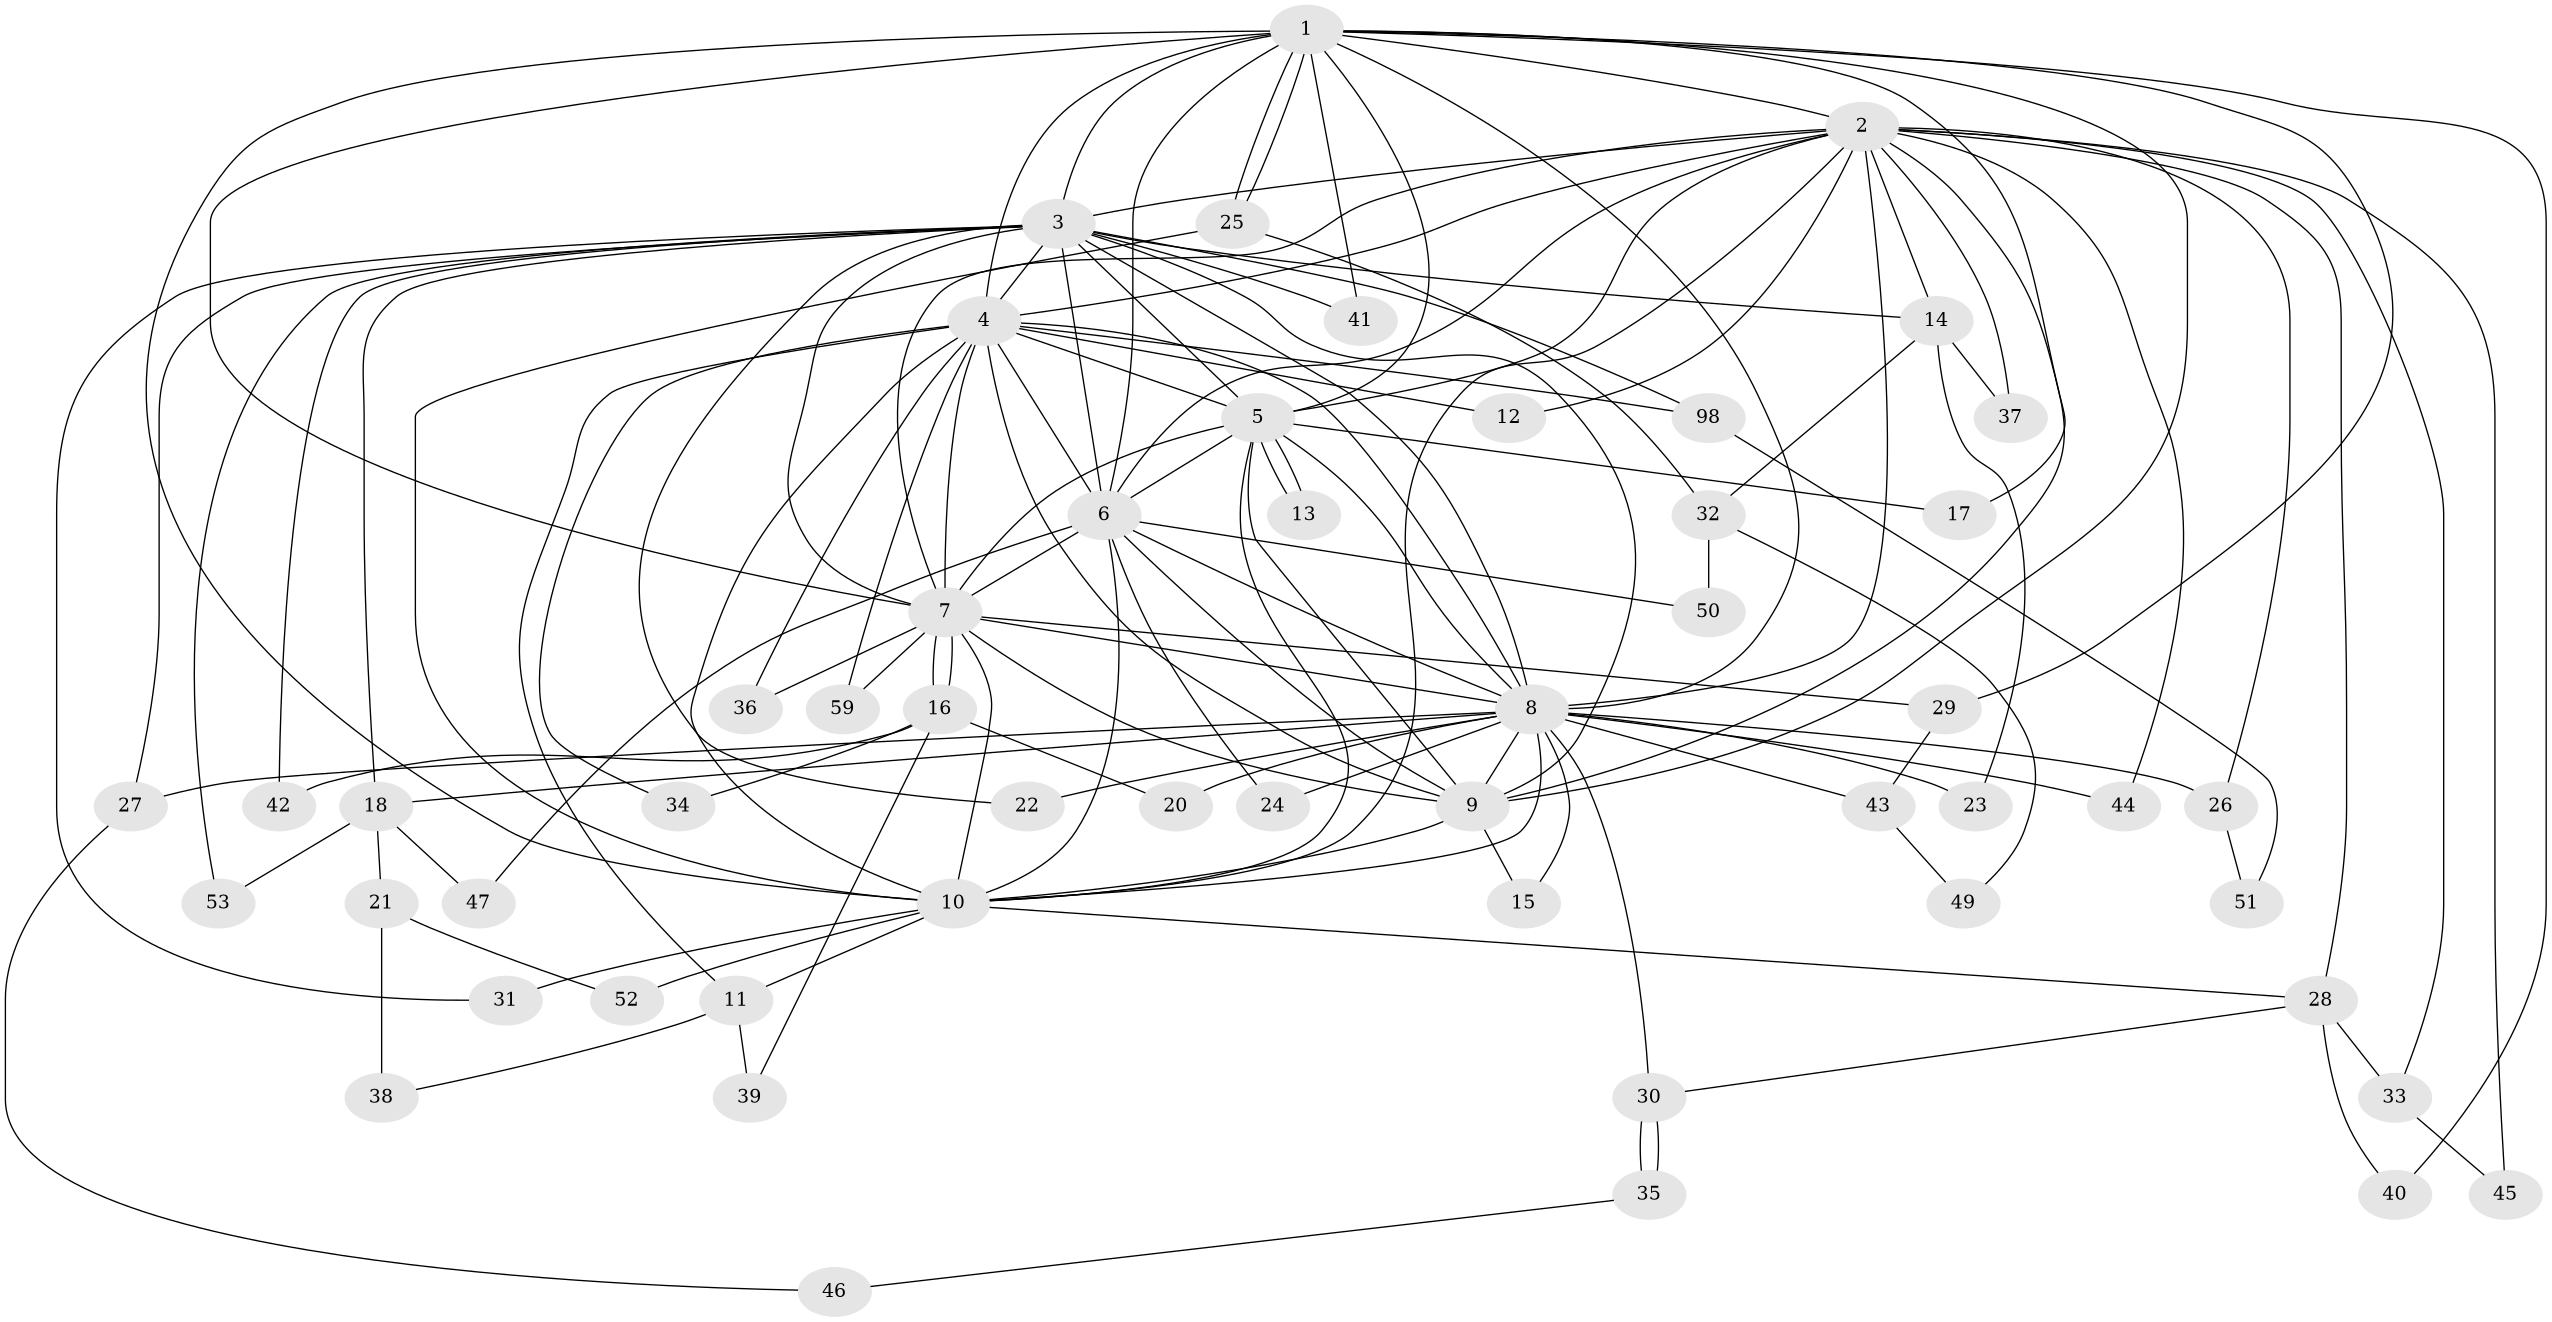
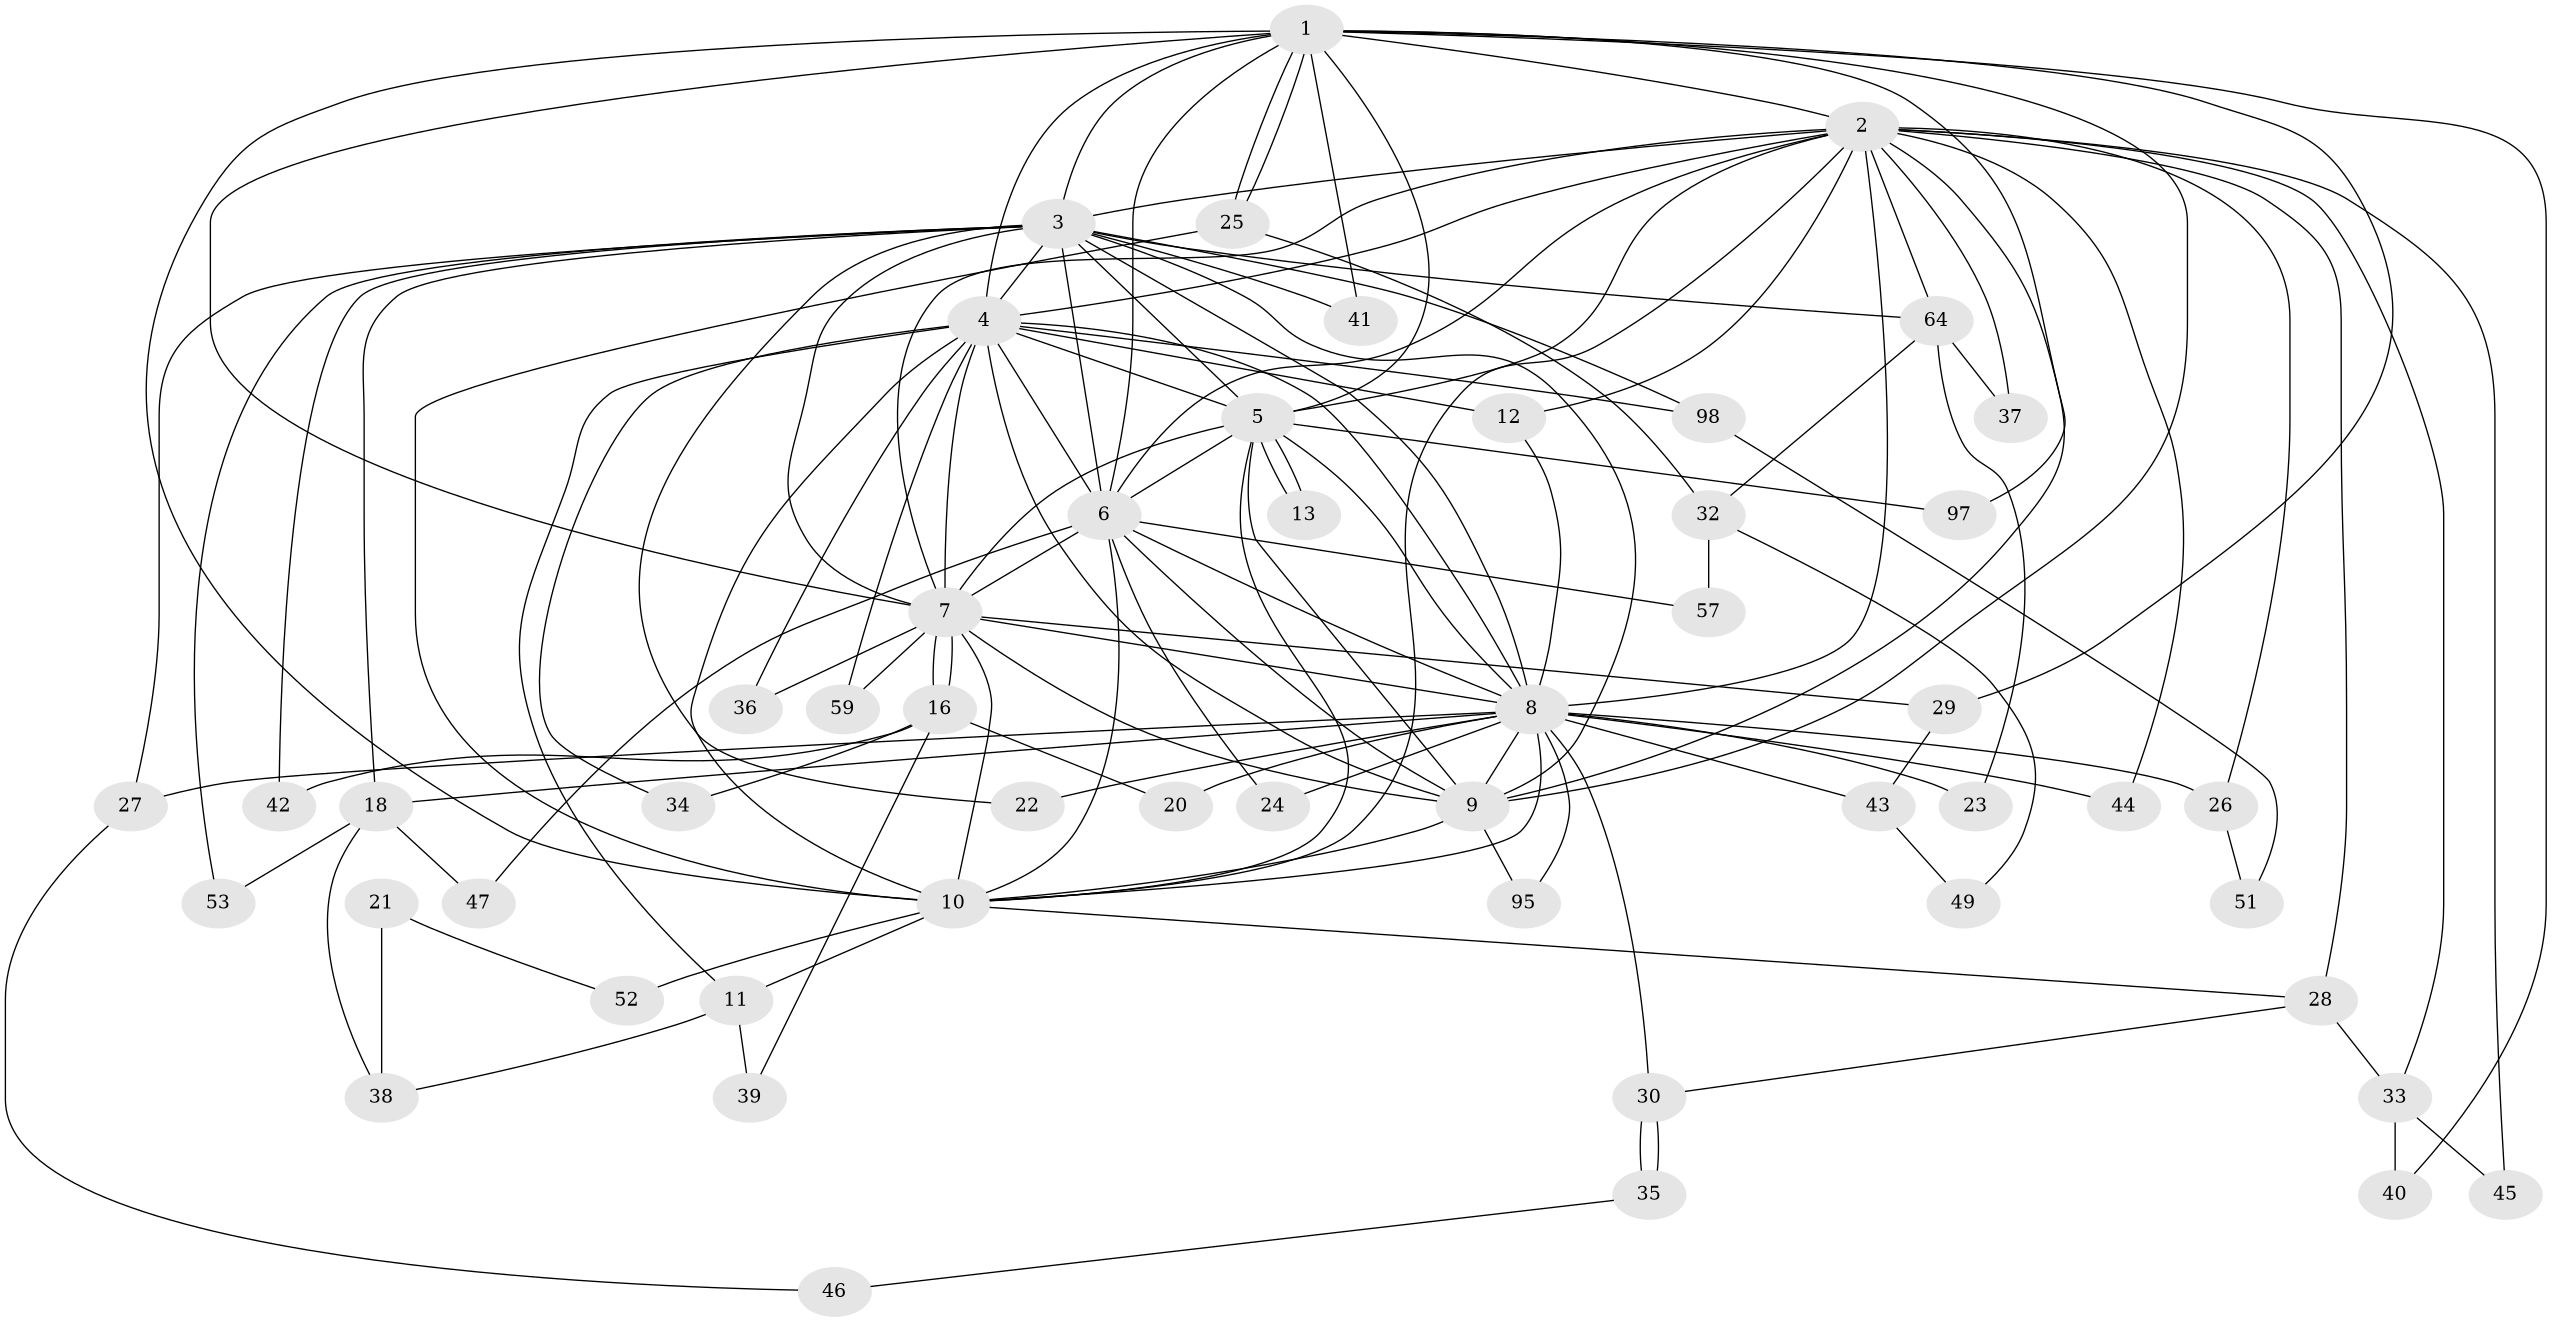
(1937, 321) -> (1937, 321)
(1734, 356) -> (1560, 560)
(1960, 515) -> (1960, 515)
(1709, 612) -> (1709, 612)
(379, 855) -> (330, 951)
(1524, 904) -> (1524, 904)
(506, 1001) -> none
(2340, 1103) -> (2395, 1146)
